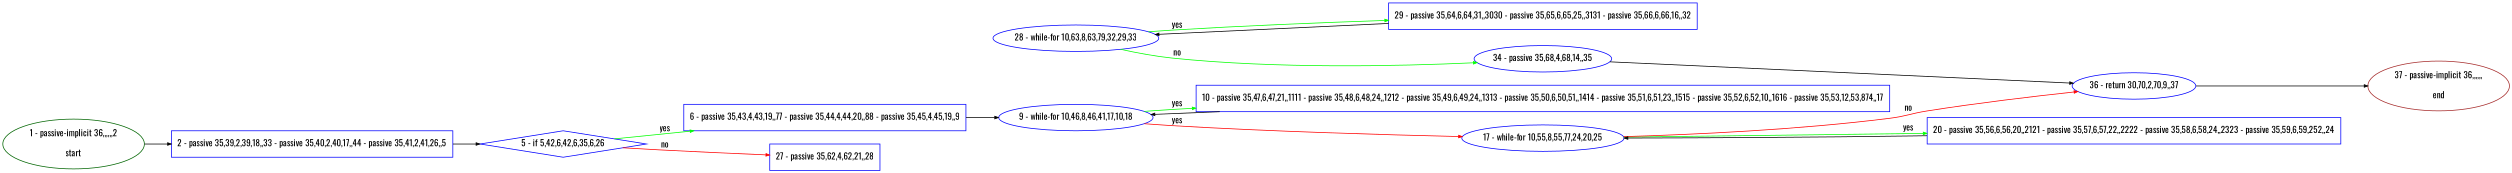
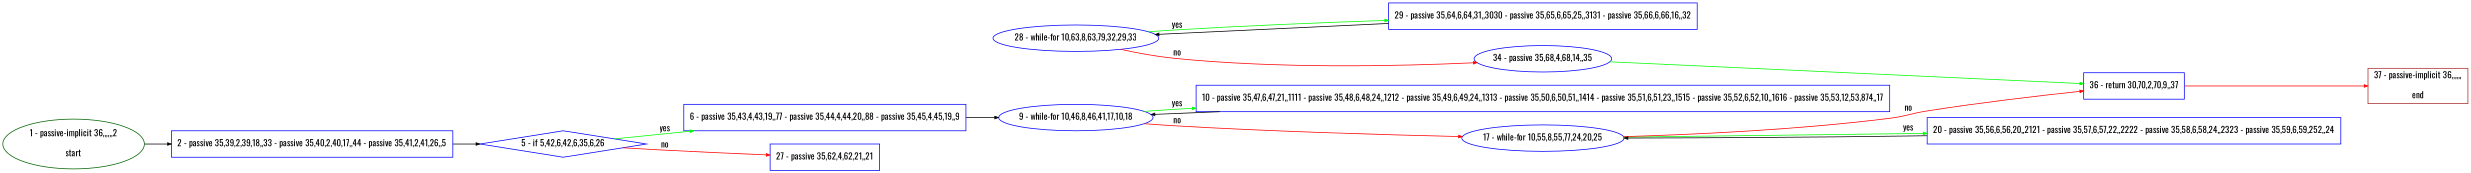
(1297, 65) -> (1297, 65)
(1840, 72) -> (1845, 73)
(2134, 86) -> (2134, 86)
(2280, 86) -> (2274, 86)
(2439, 86) -> (2418, 86)
(1177, 121) -> (1177, 121)
(825, 157) -> (825, 157)
